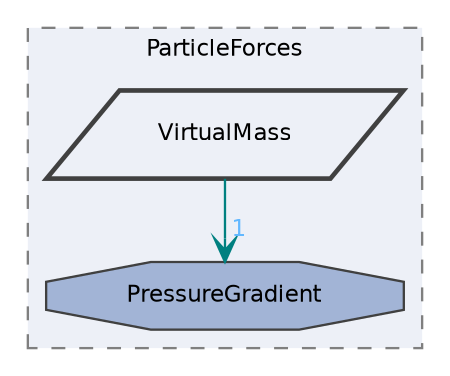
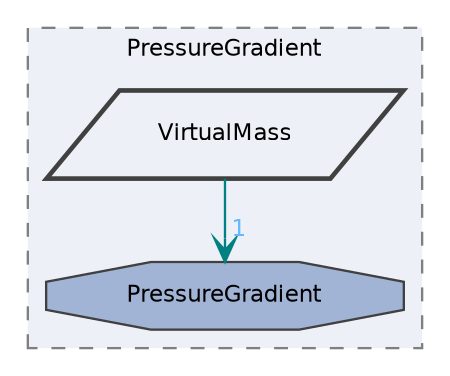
(225, 50) -> (225, 50)
